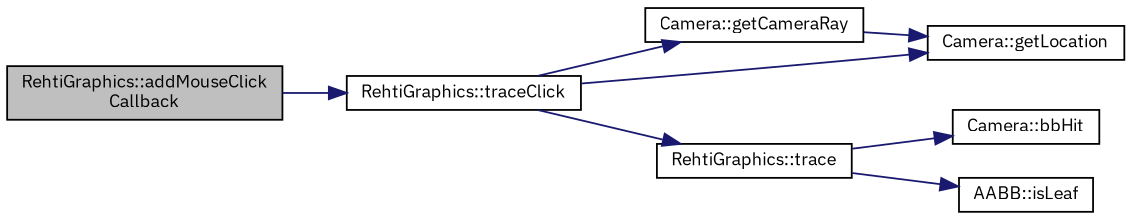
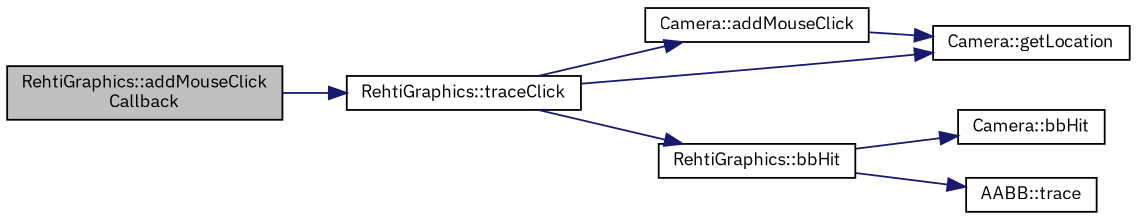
(754, 25) -> (757, 25)
(754, 161) -> (757, 161)
(1026, 195) -> (1031, 195)
